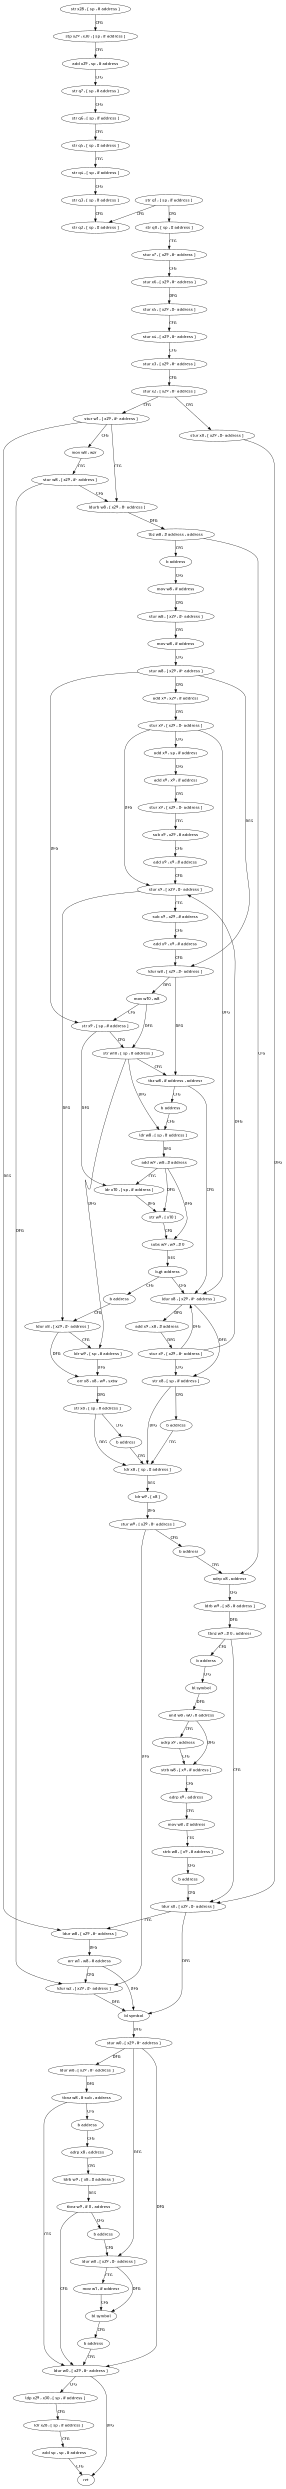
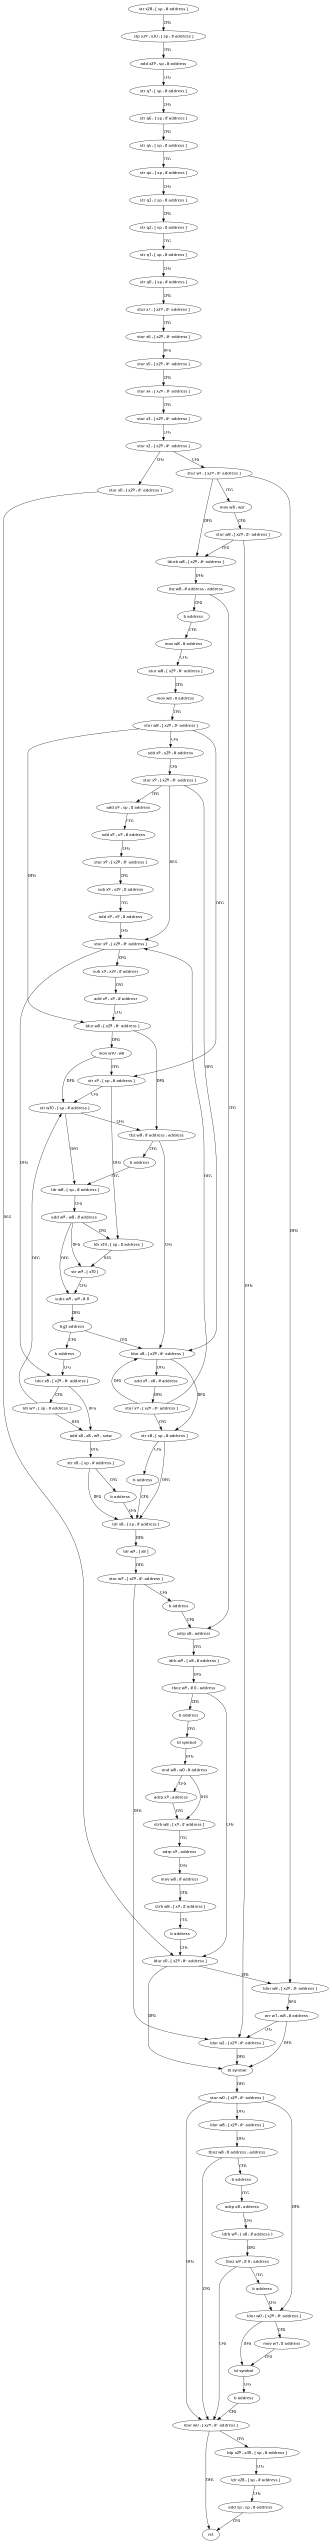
(134, 213) -> (164, 240)
(118, 466) -> (208, 521)
(167, 1149) -> (79, 1204)
(86, 1190) -> (32, 1262)
(97, 1381) -> (91, 1436)
(87, 2098) -> (237, 2152)
